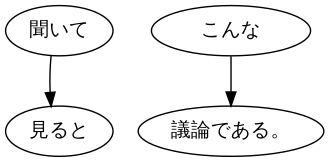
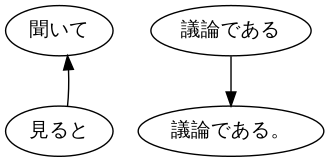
(231, 31) -> (231, 31)
(50, 74) -> (69, 88)
